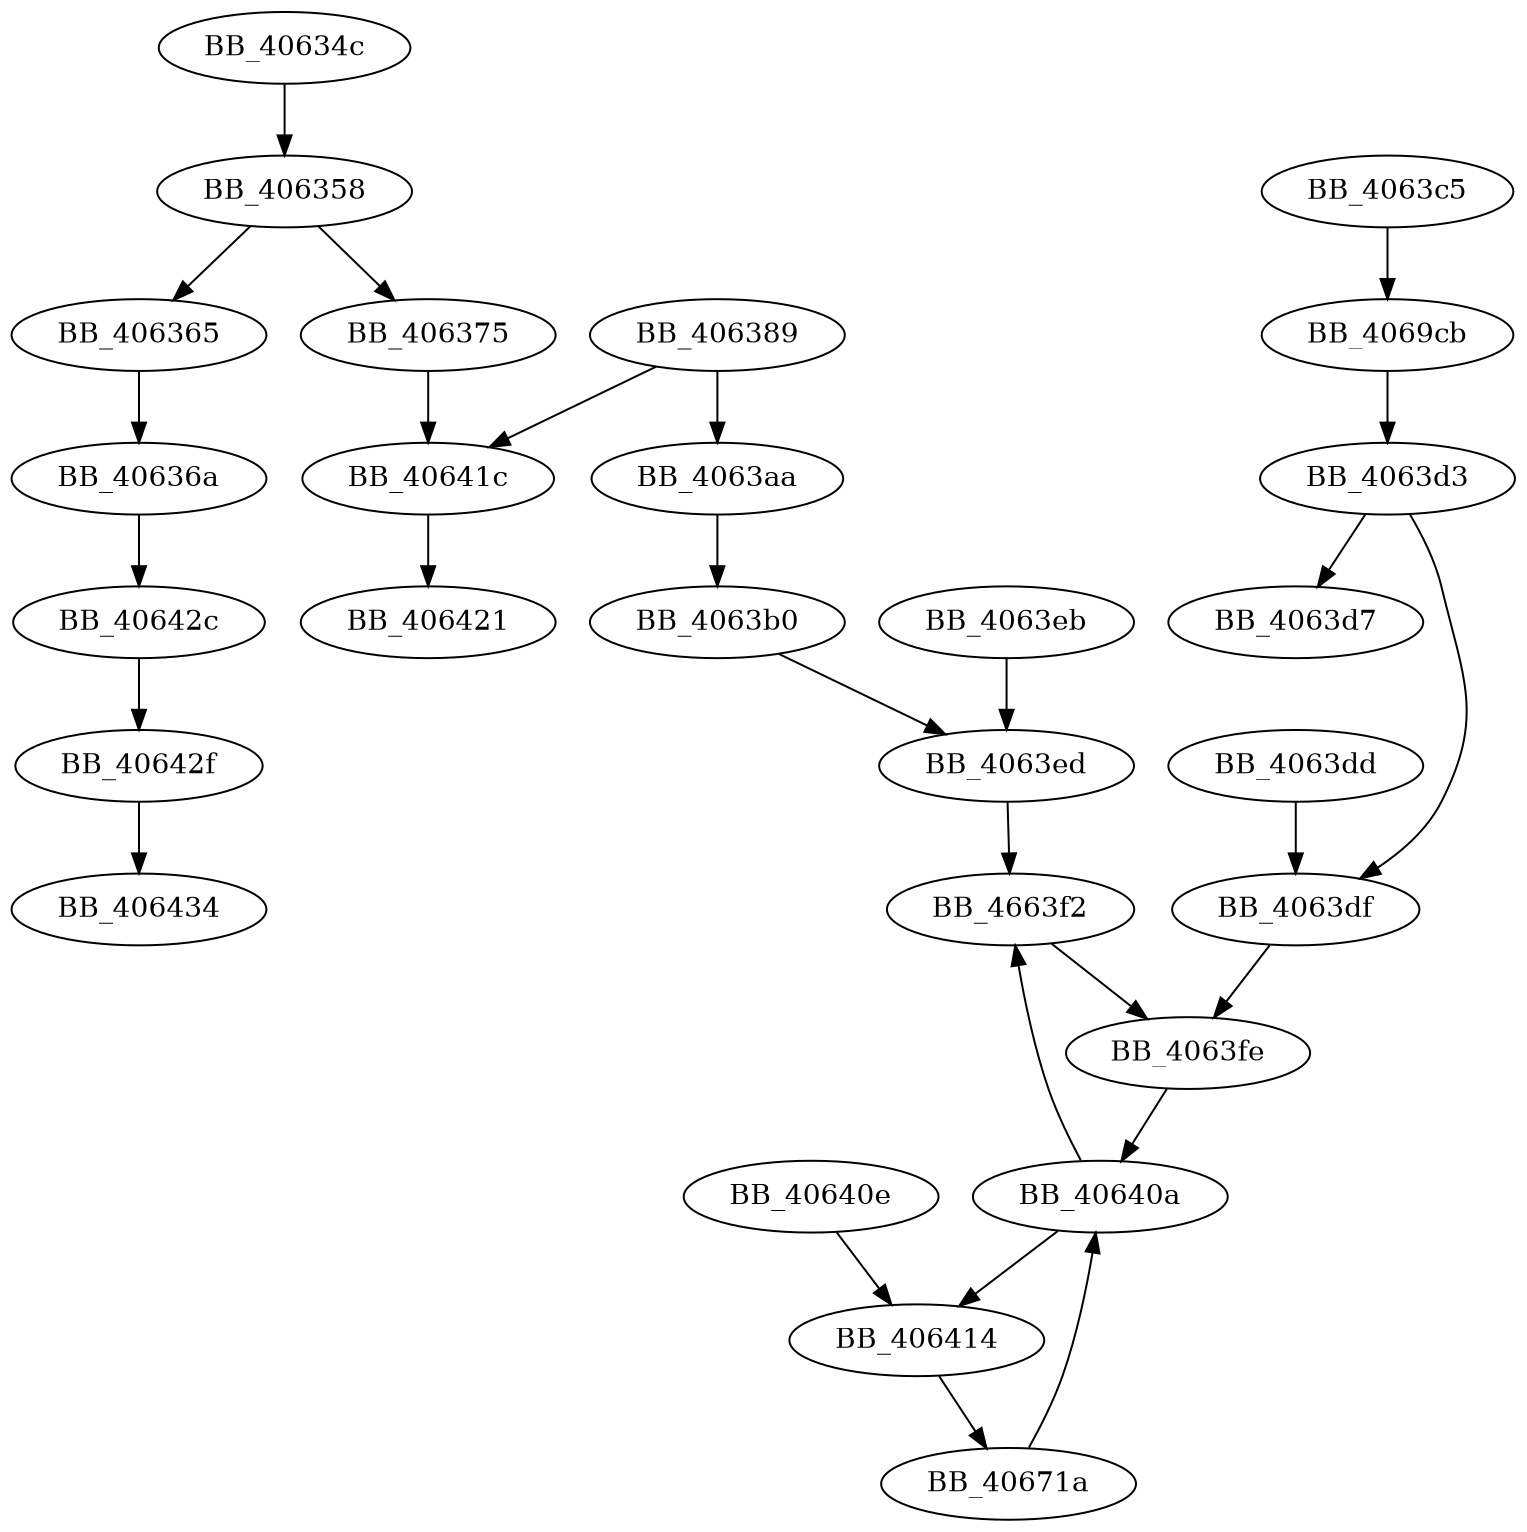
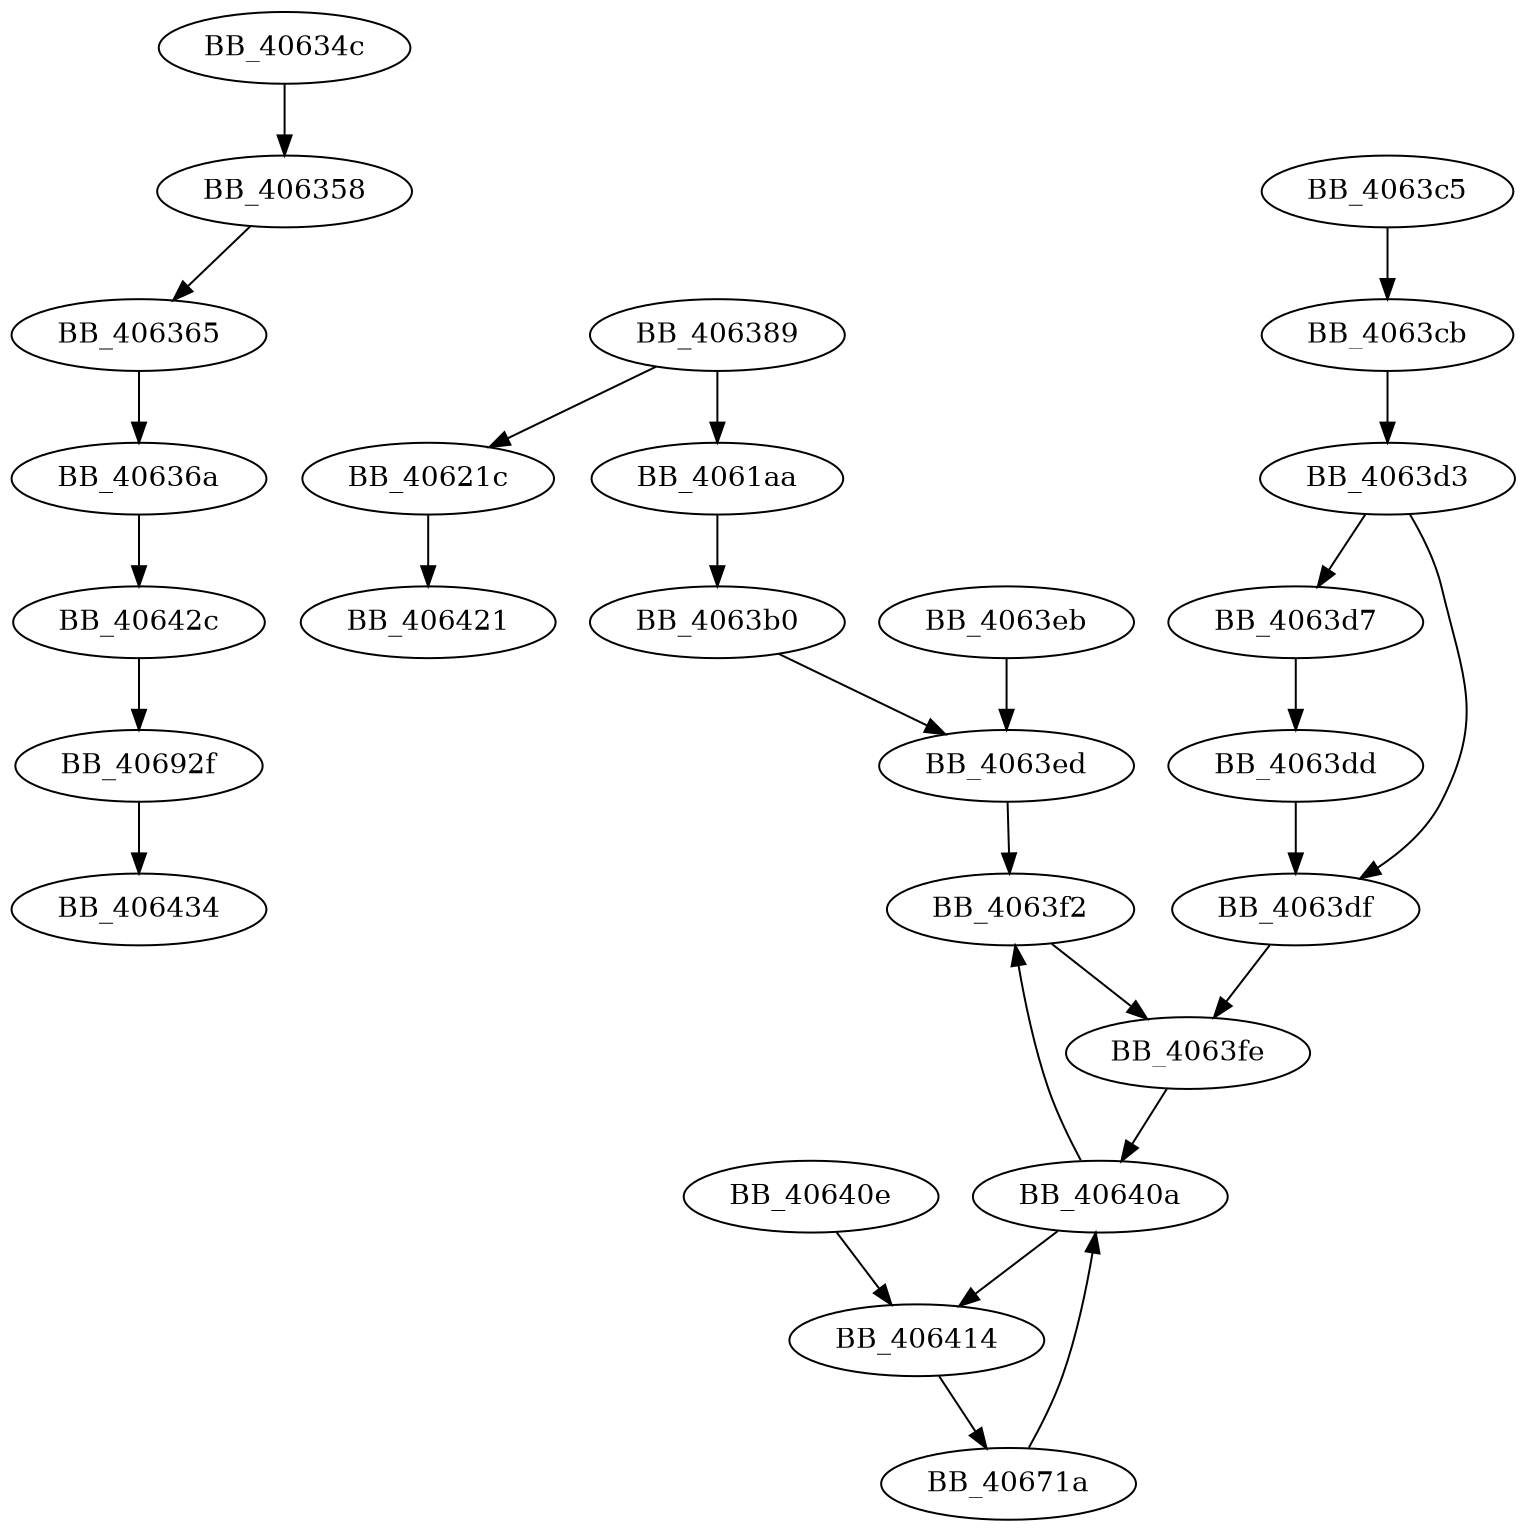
(428, 335) -> none
(1388, 335) -> (1388, 335)
(428, 479) -> (428, 479)
(717, 479) -> (717, 479)
none -> (1296, 684)
(139, 766) -> (139, 766)
(1011, 909) -> (1011, 909)
